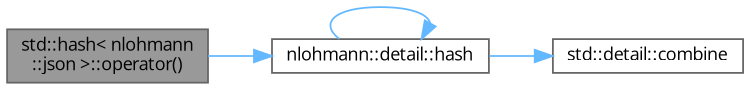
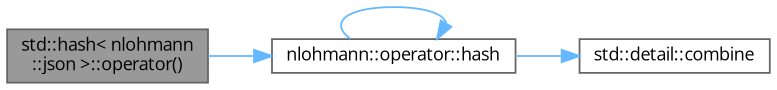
(380, 56) -> (394, 56)
